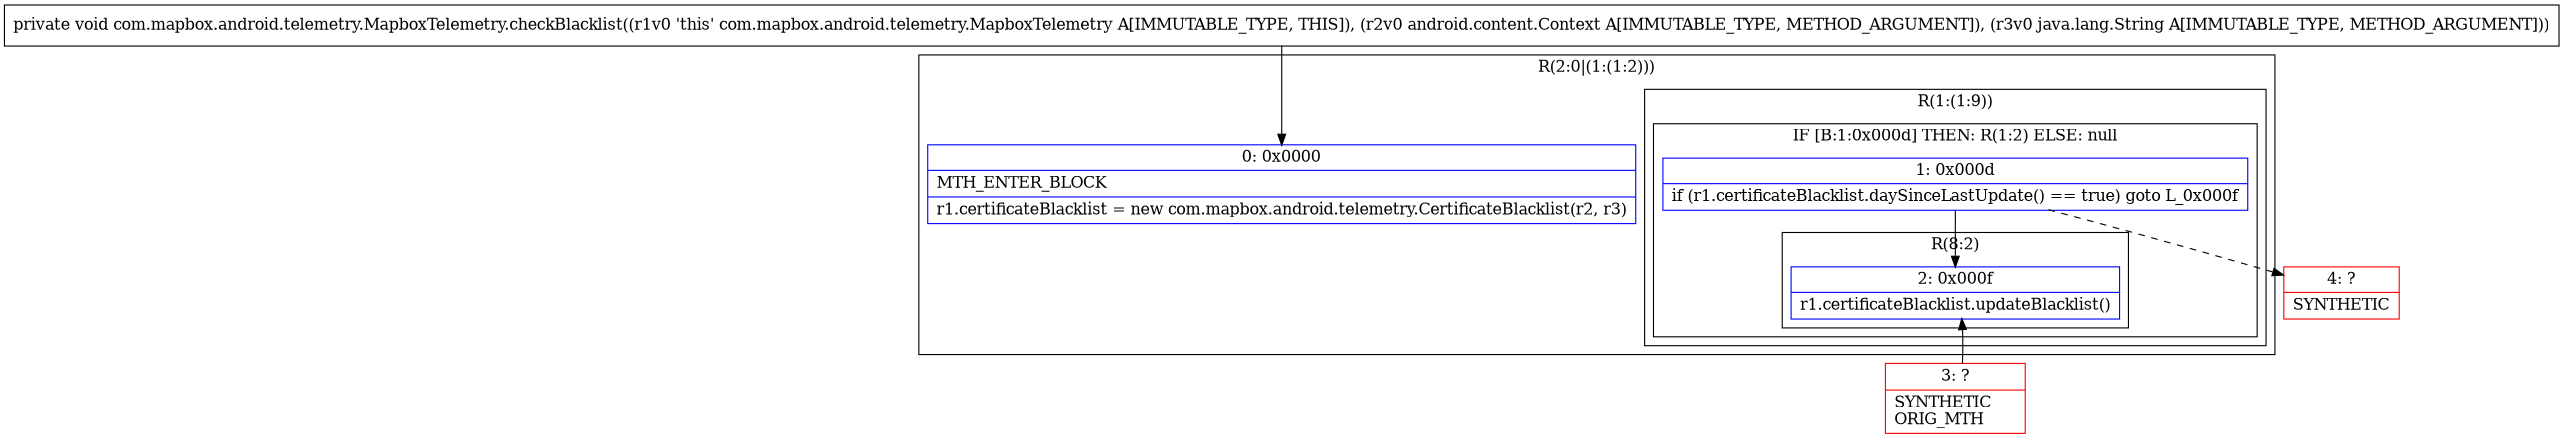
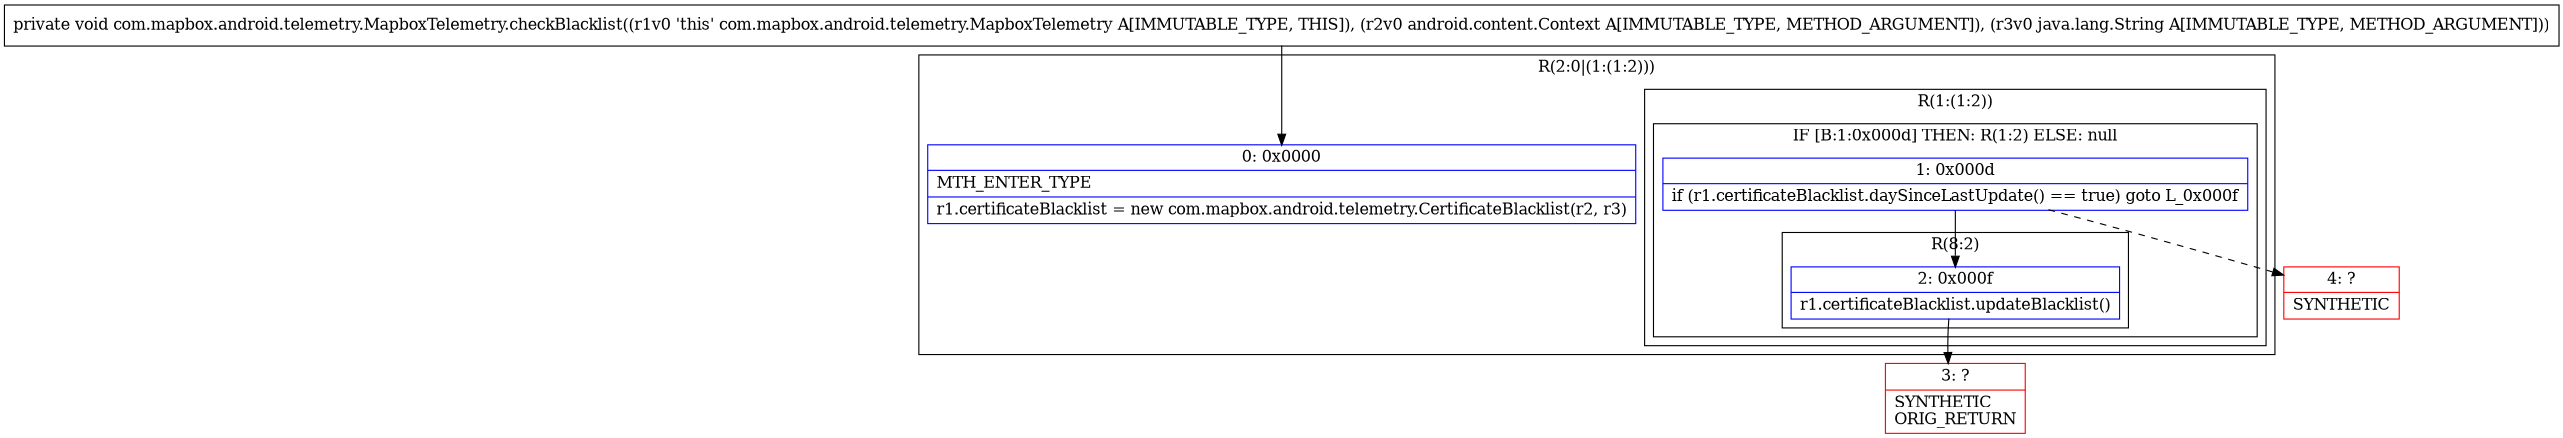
(1955, 102) -> (1955, 102)
(1022, 183) -> (1014, 183)
(1963, 347) -> (1948, 335)
(1939, 419) -> (1955, 419)
